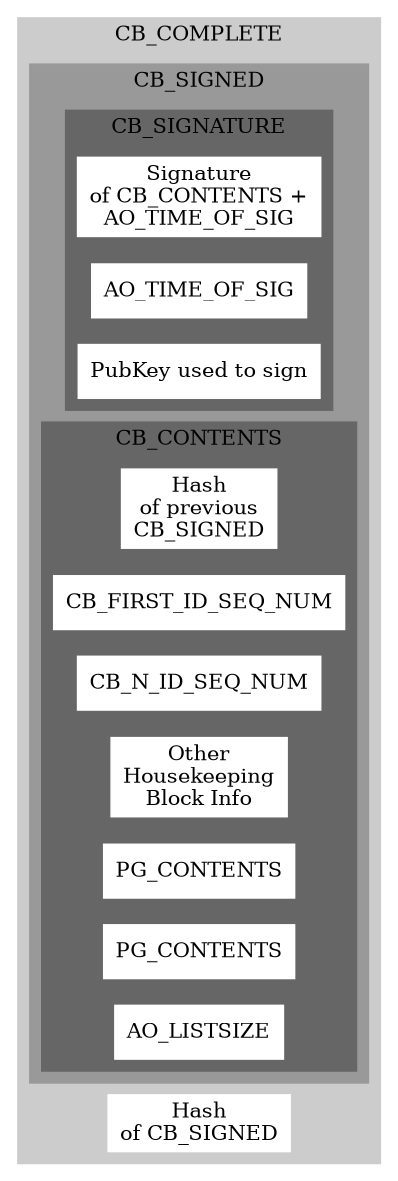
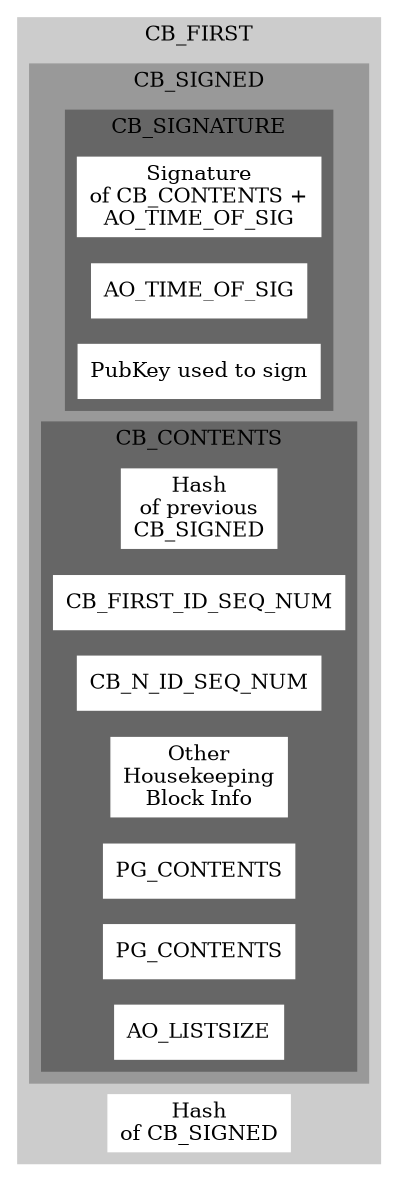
(199, 35) -> (199, 35)
